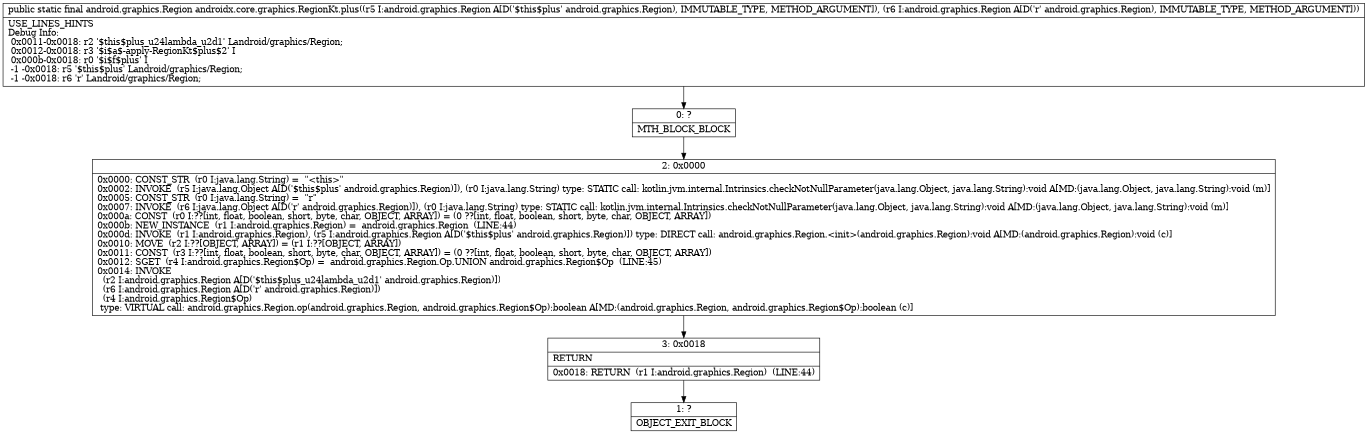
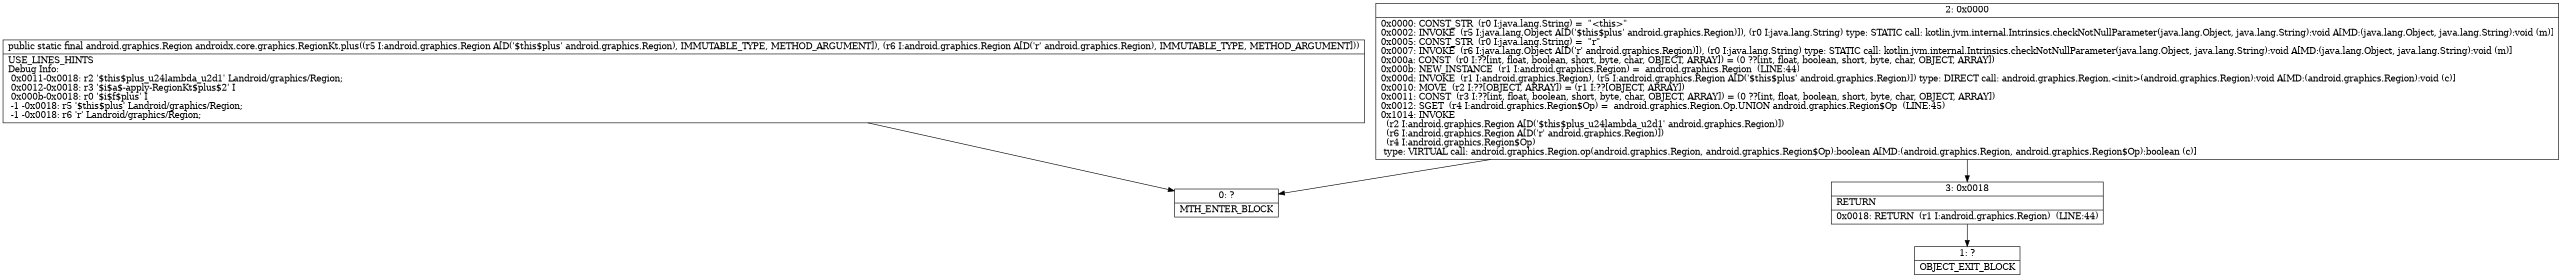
(684, 130) -> (1226, 210)
(684, 145) -> (1388, 176)
(137, 272) -> (1421, 116)
